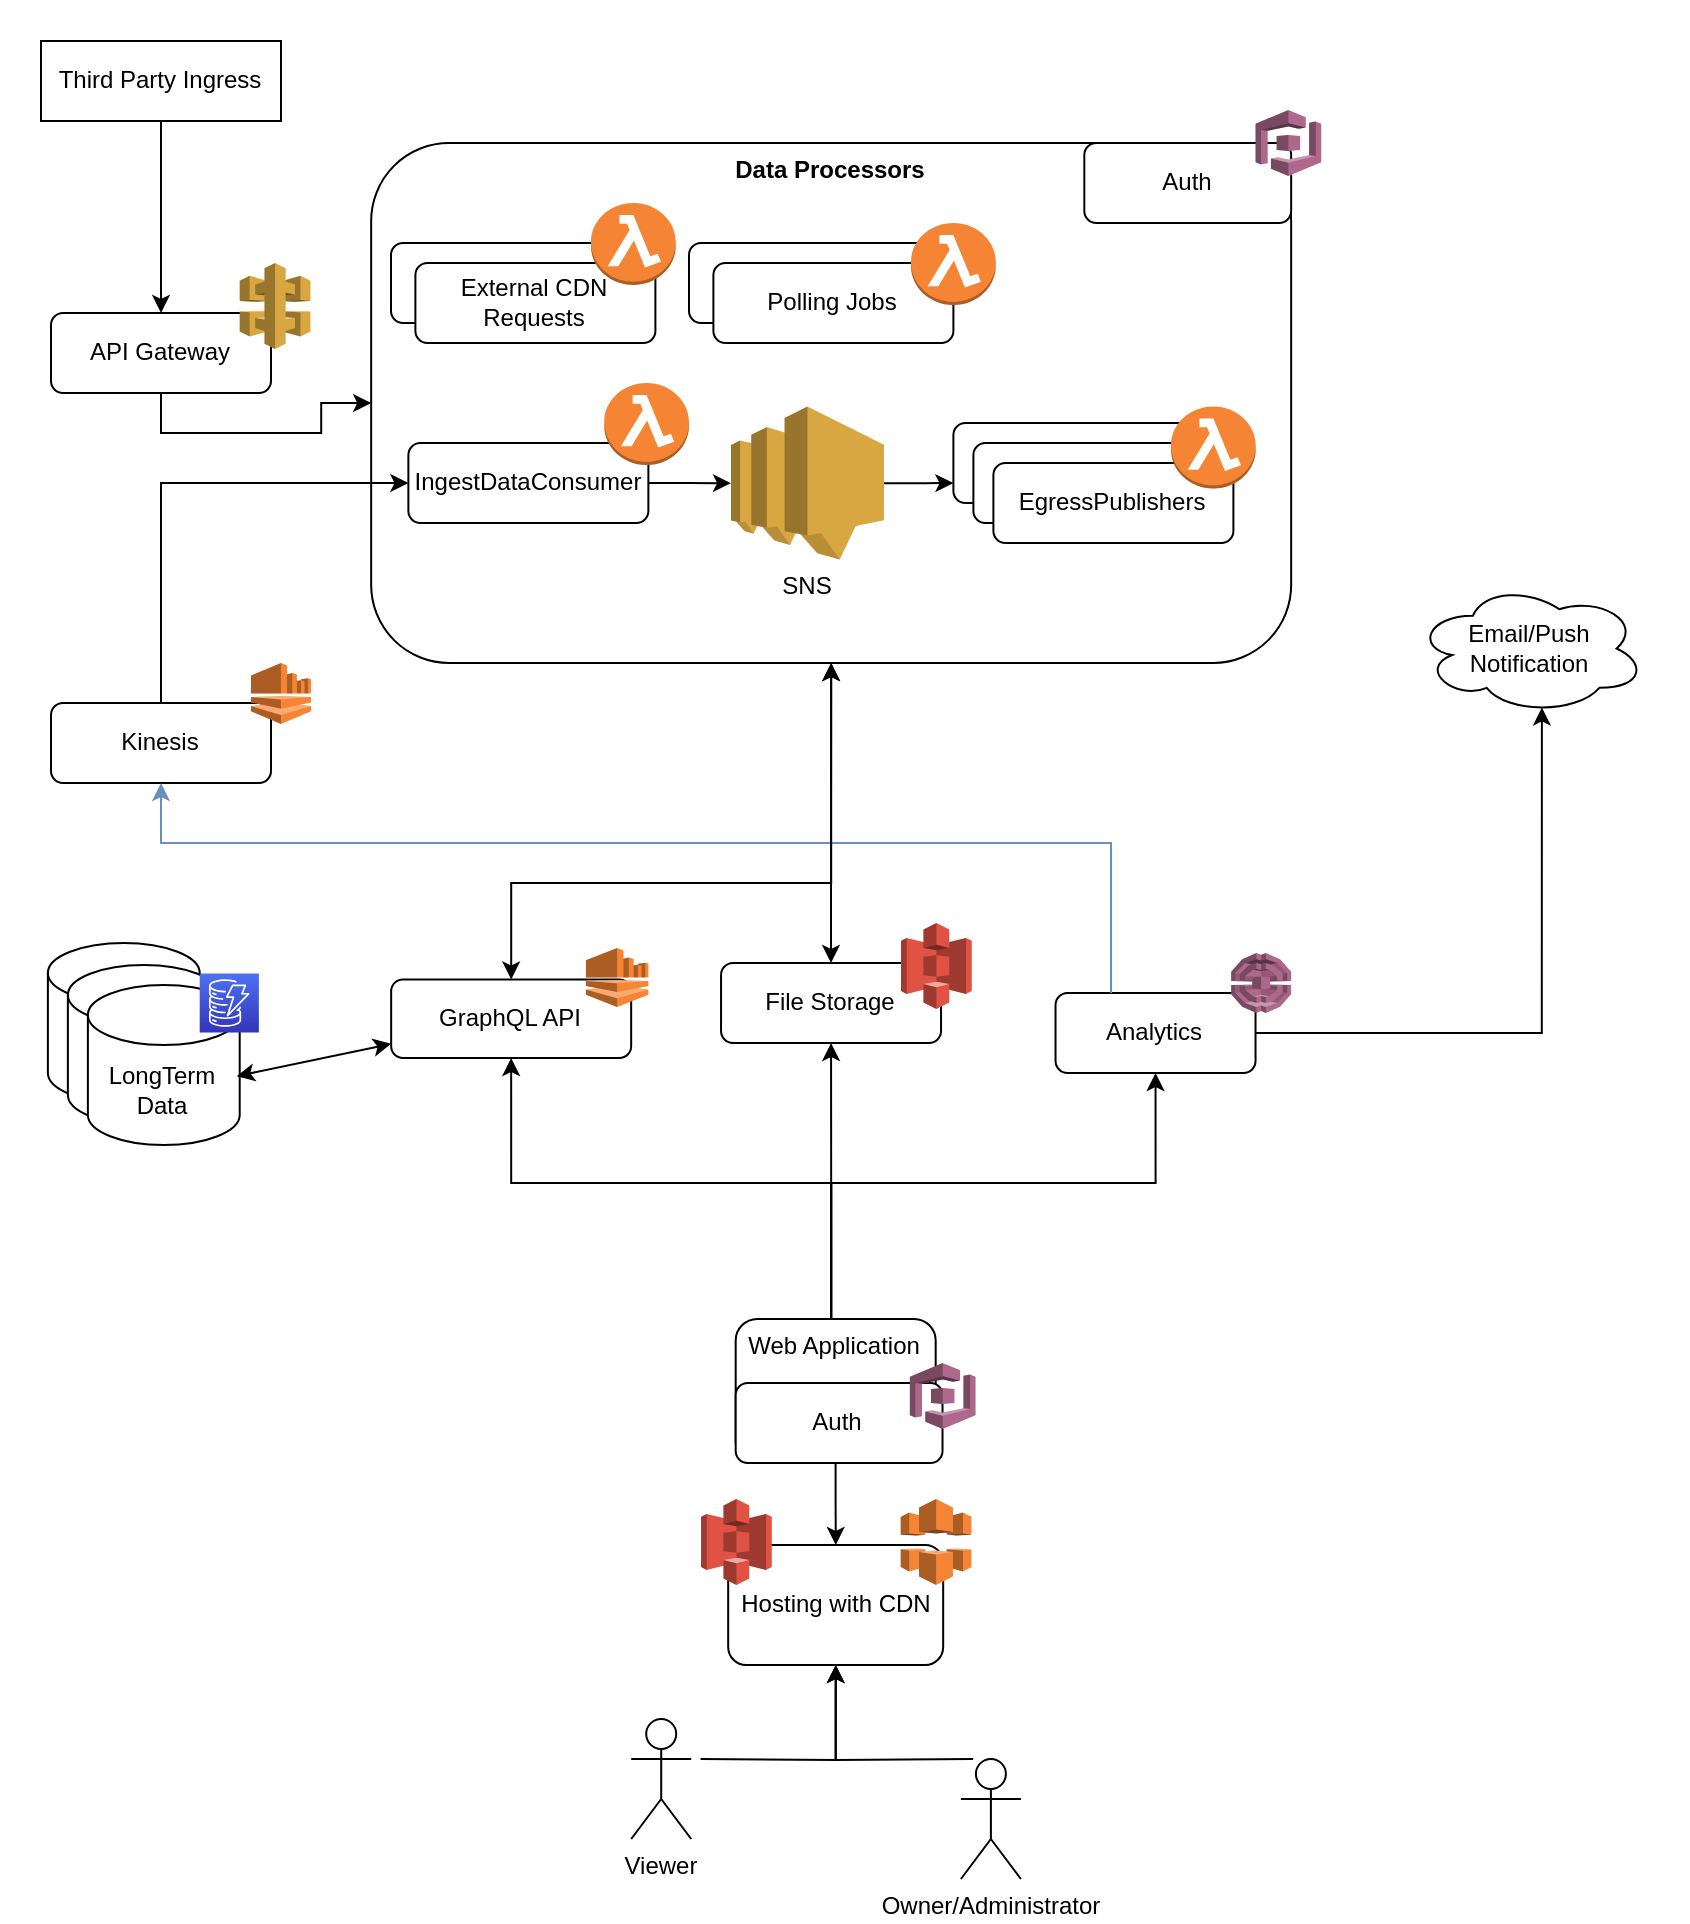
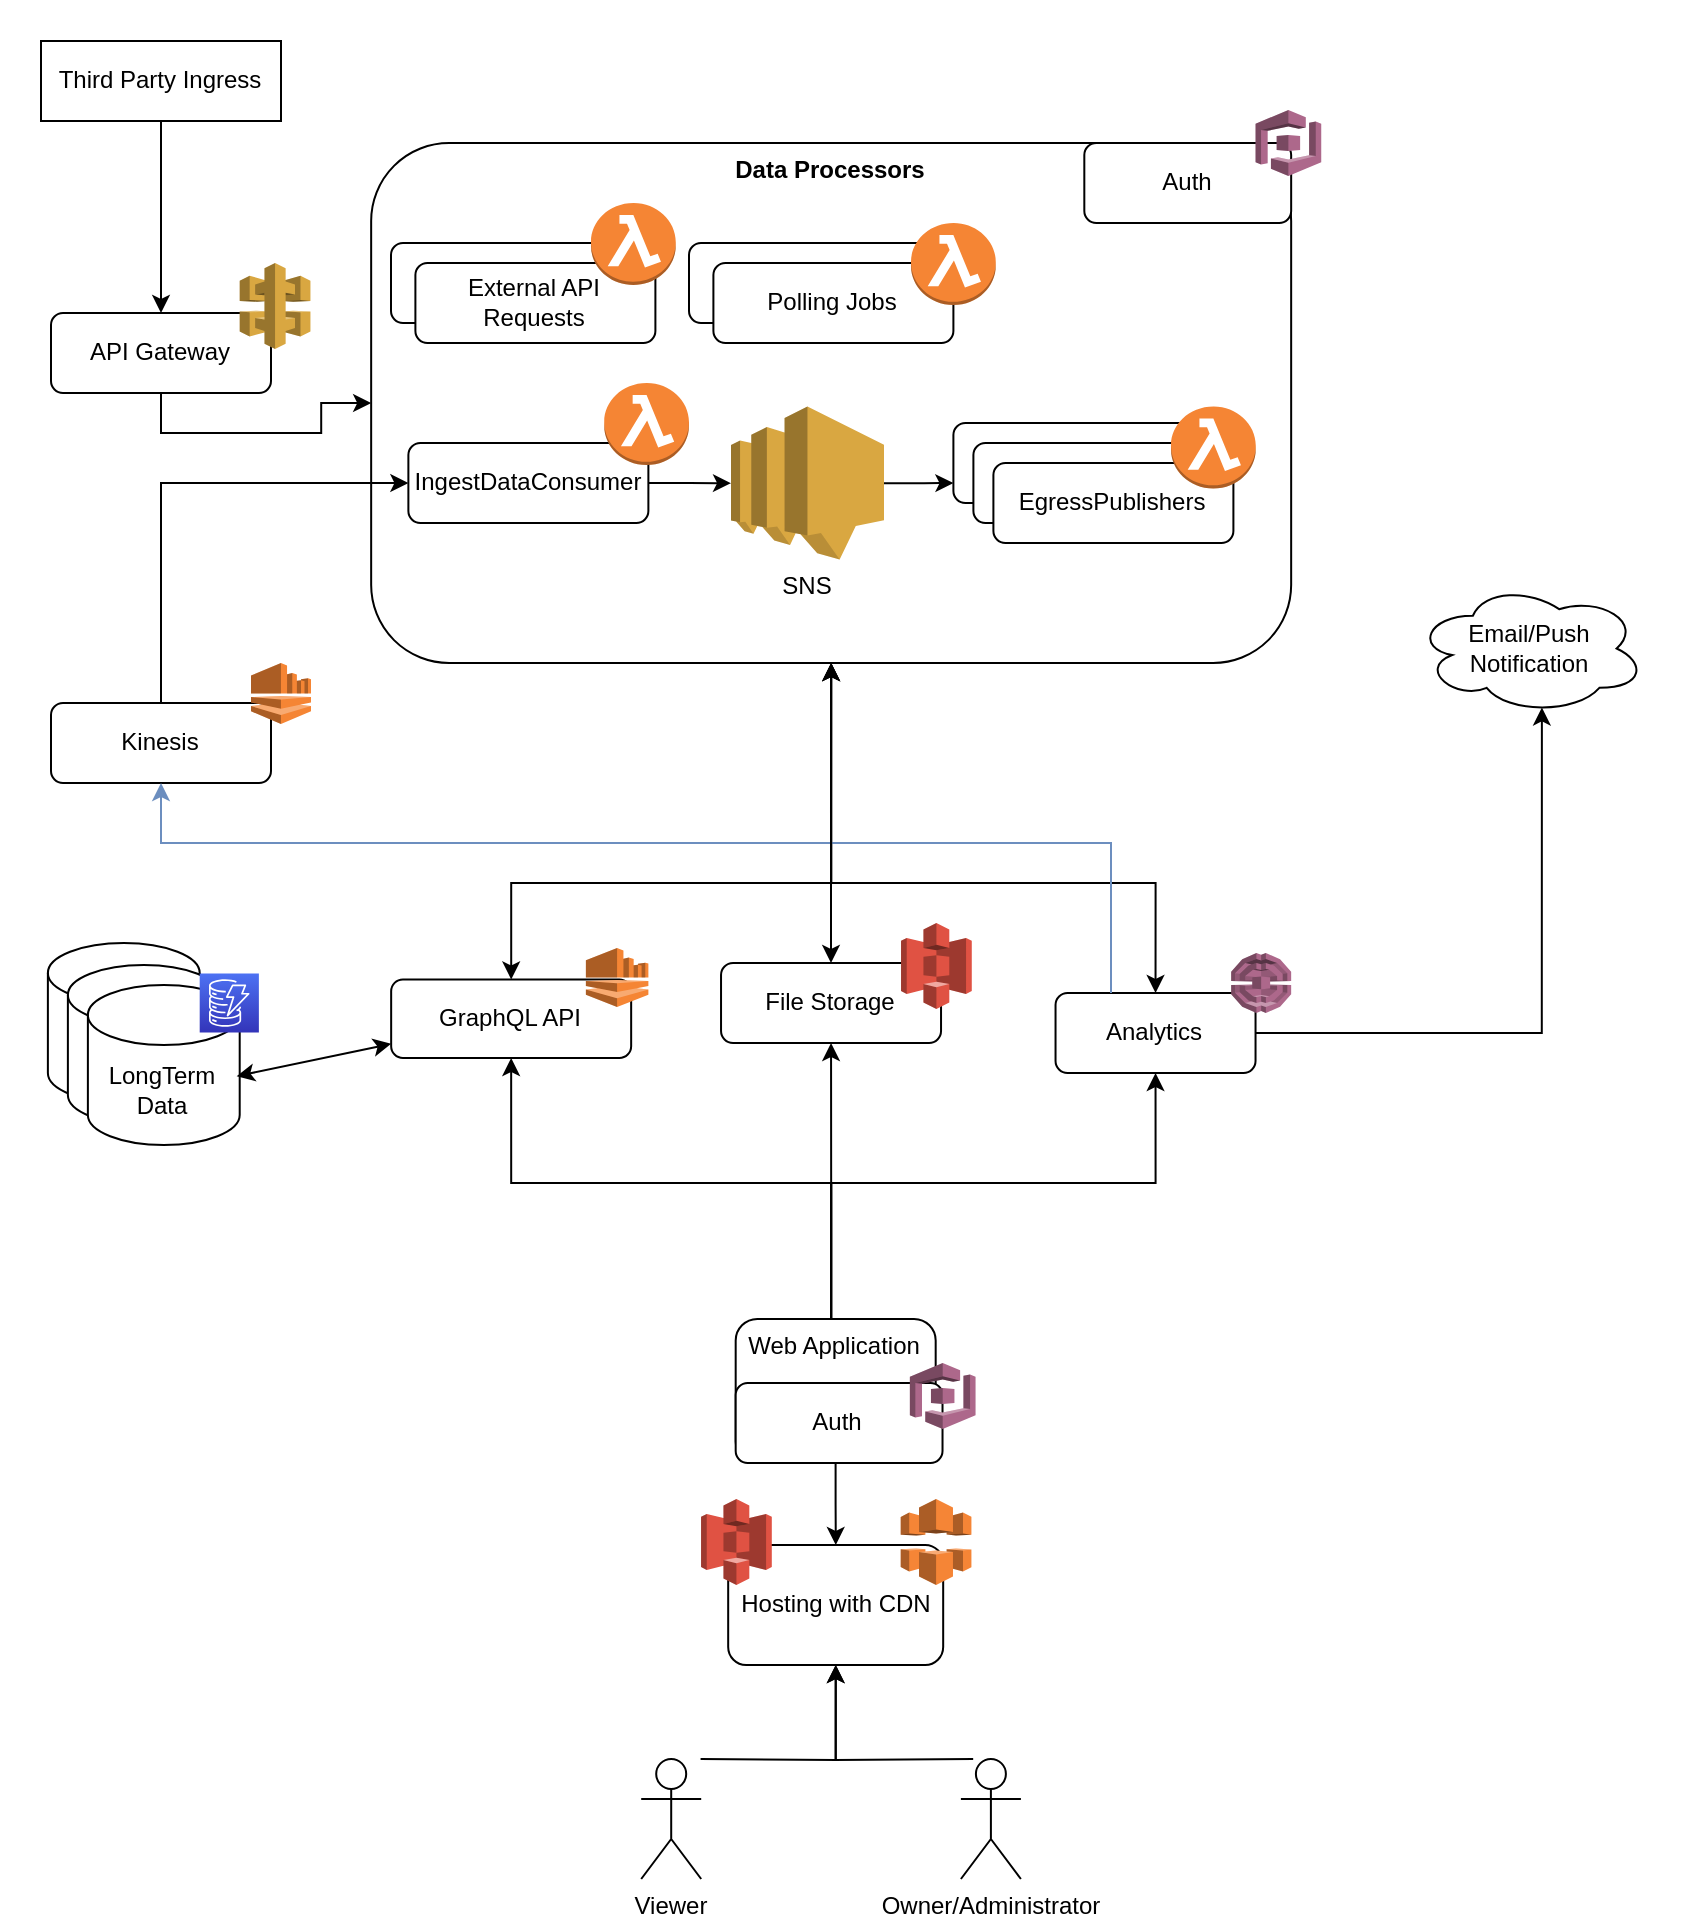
(535, 303) -> (535, 303)
none -> (1043, 883)
(661, 1779) -> (671, 1819)
